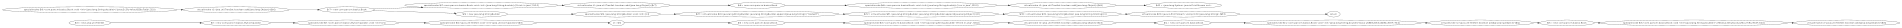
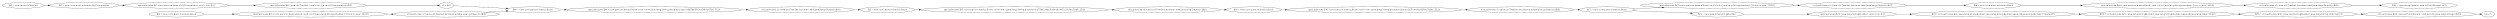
none -> (1254, 10)
(676, 23) -> (480, 7)
